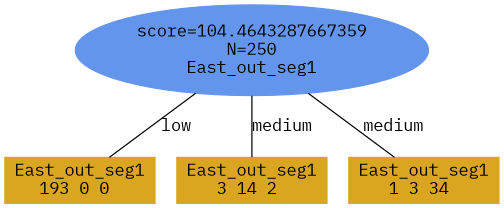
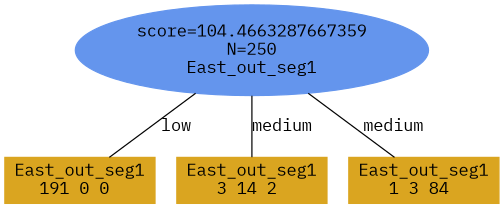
(252, 50) -> (252, 50)
(80, 180) -> (80, 180)
(424, 180) -> (424, 180)
